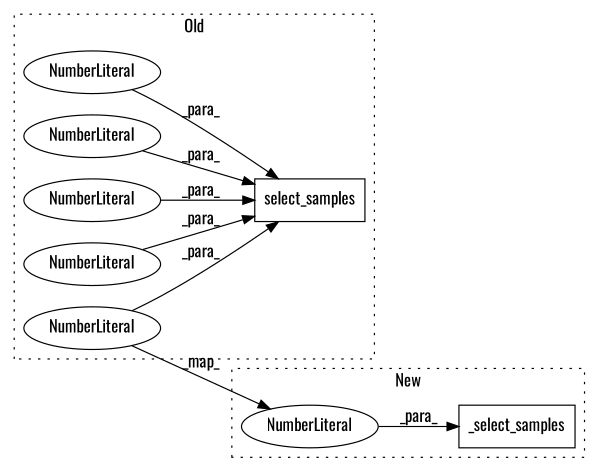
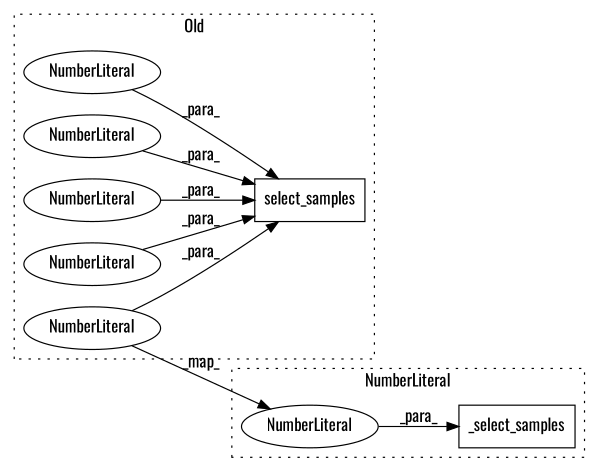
(408, 382) -> (408, 382)
